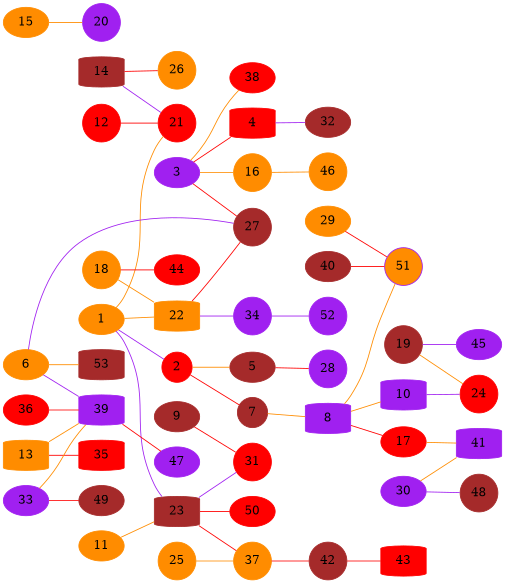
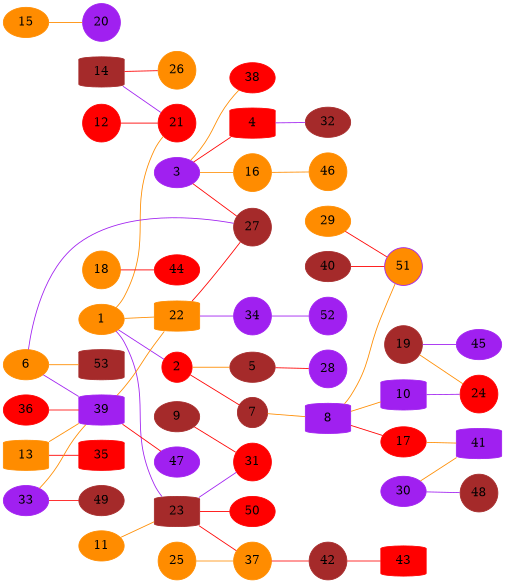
(136, 291) -> (141, 364)
